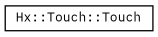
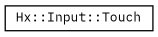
(79, 18) -> (79, 18)
